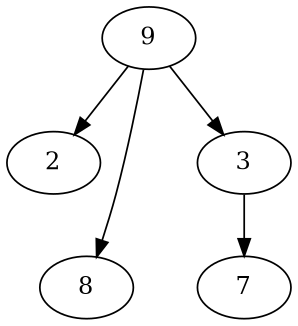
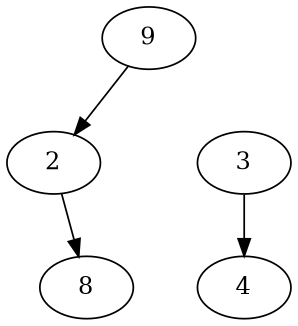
(191, 94) -> none
(126, 156) -> (68, 217)
(244, 288) -> (244, 288)
